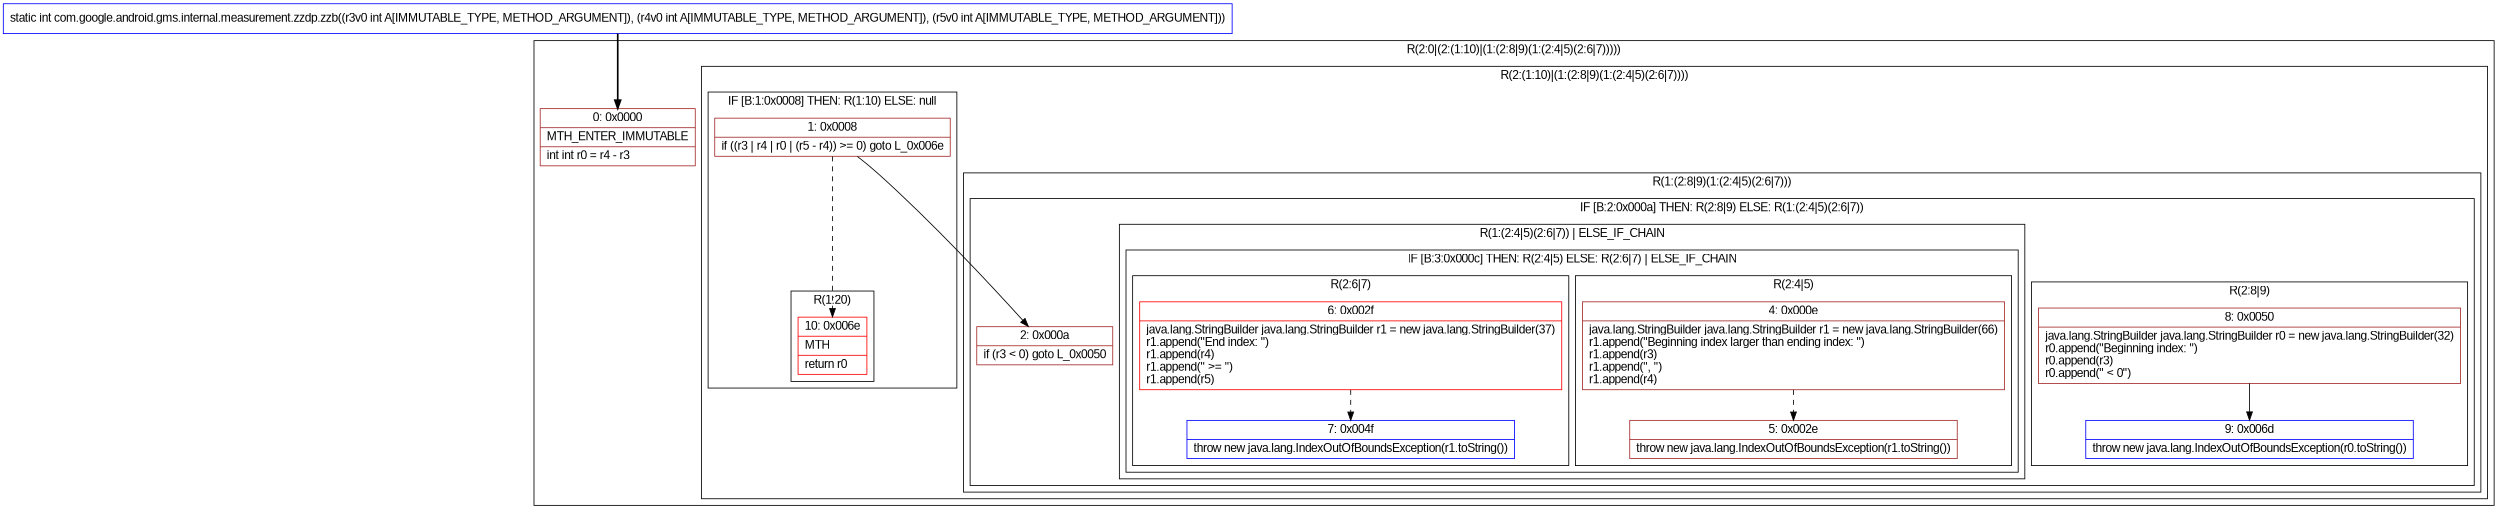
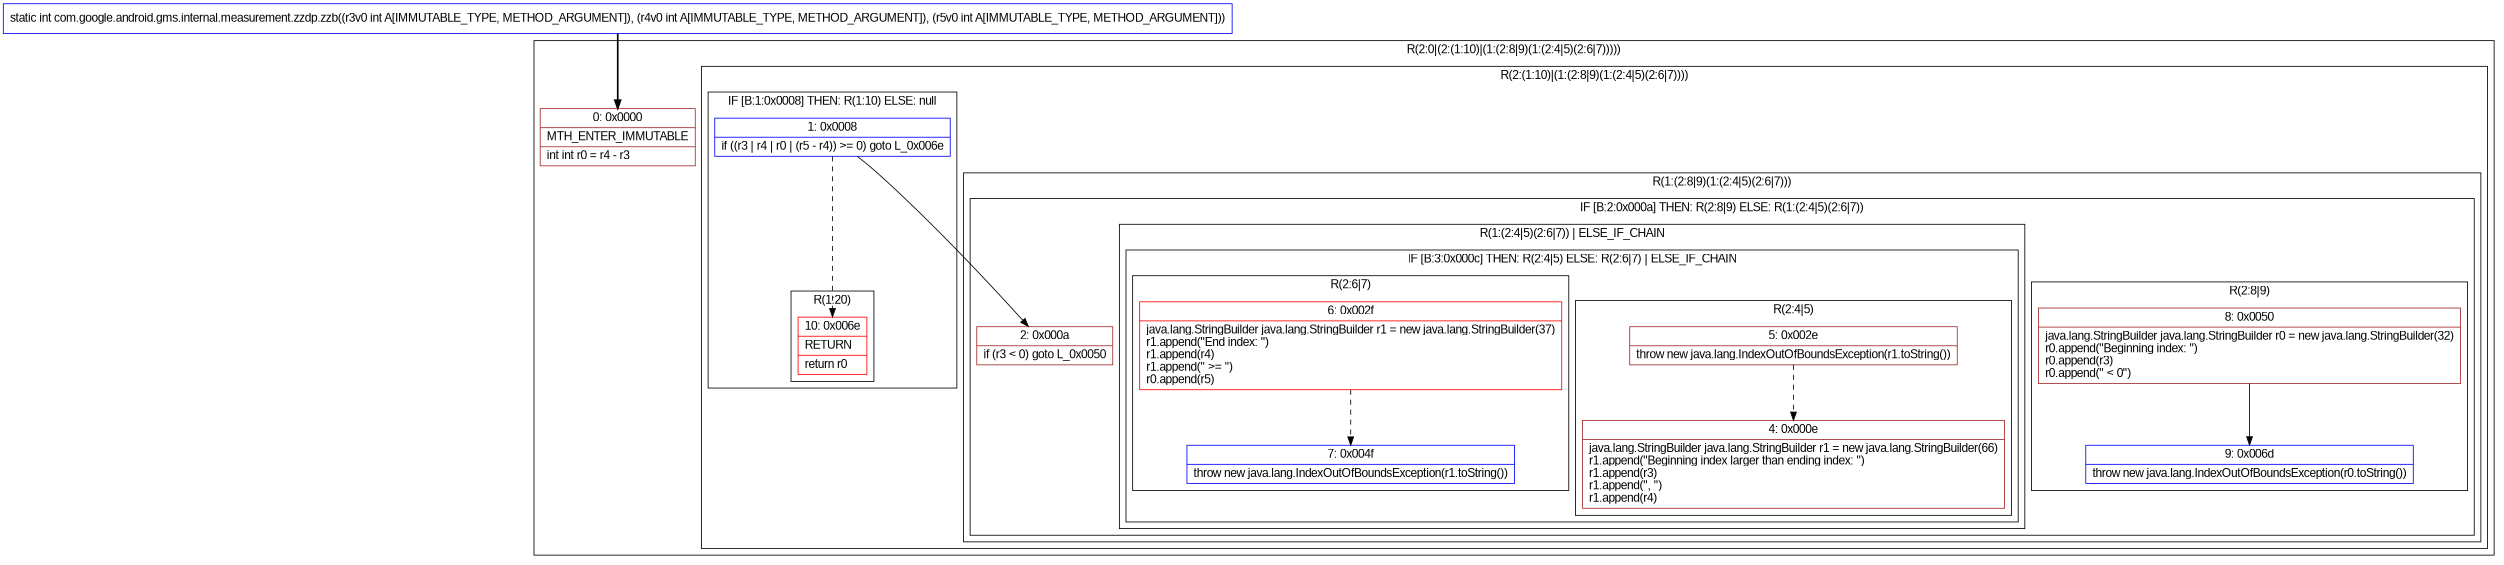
(832, 137) -> (832, 137)
(818, 345) -> (828, 345)
(1180, 380) -> (1180, 380)
(1793, 401) -> (1793, 388)
